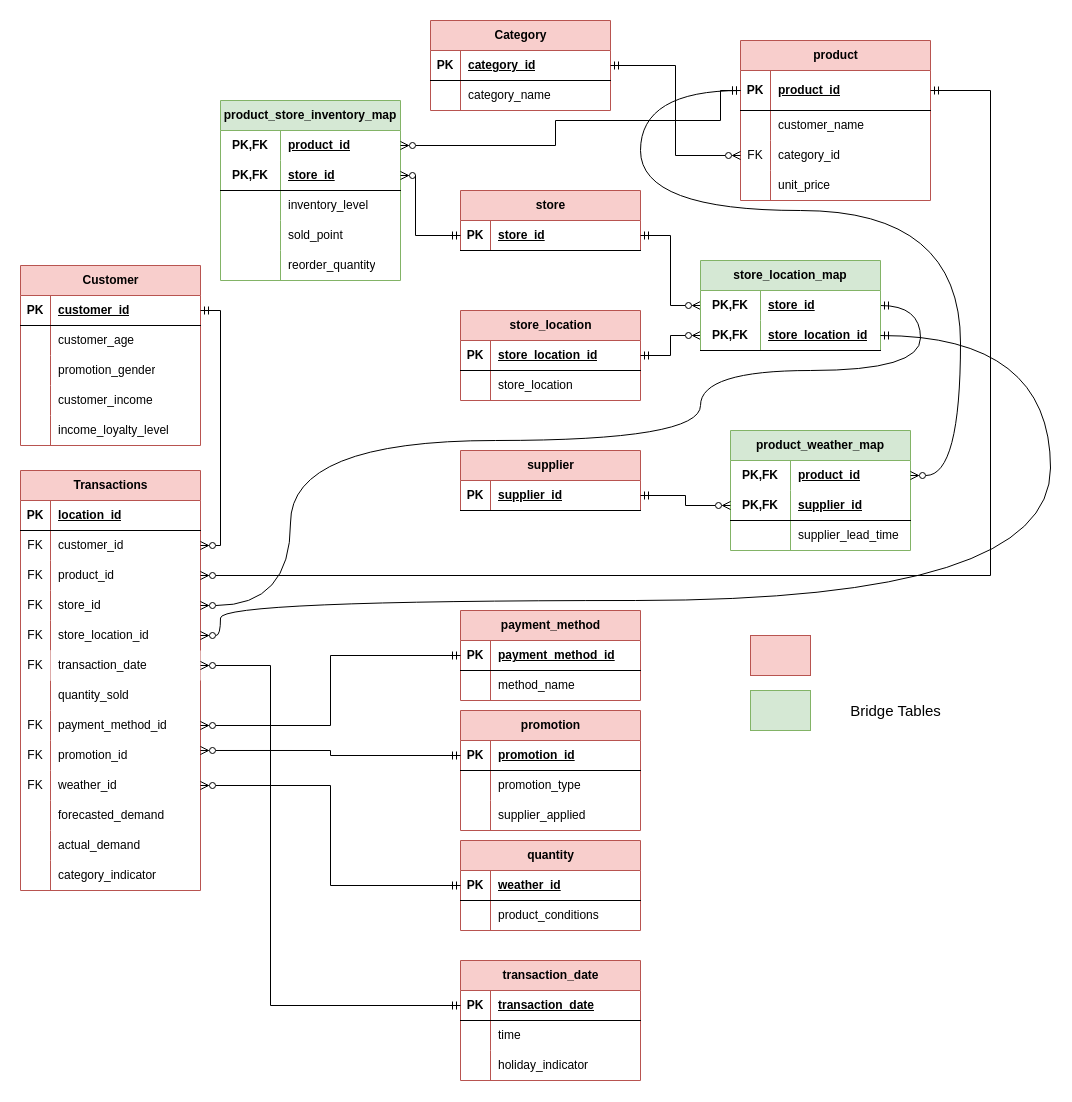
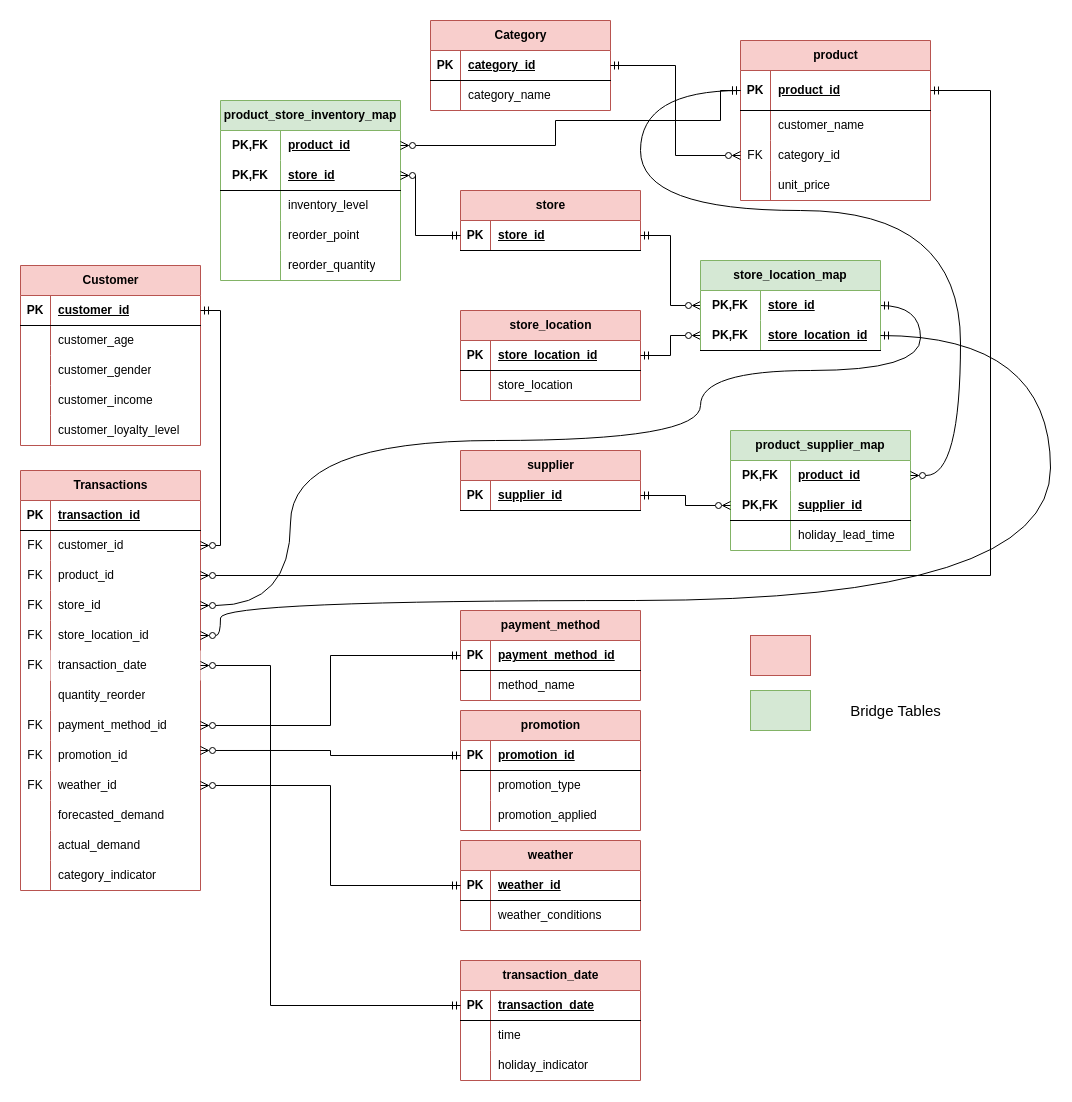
(319, 236) -> (331, 236)
(111, 371) -> (109, 371)
(118, 431) -> (126, 431)
(821, 446) -> (821, 446)
(91, 516) -> (102, 516)
(853, 536) -> (849, 536)
(99, 696) -> (111, 696)
(546, 816) -> (551, 816)
(551, 856) -> (551, 856)
(556, 916) -> (556, 916)
